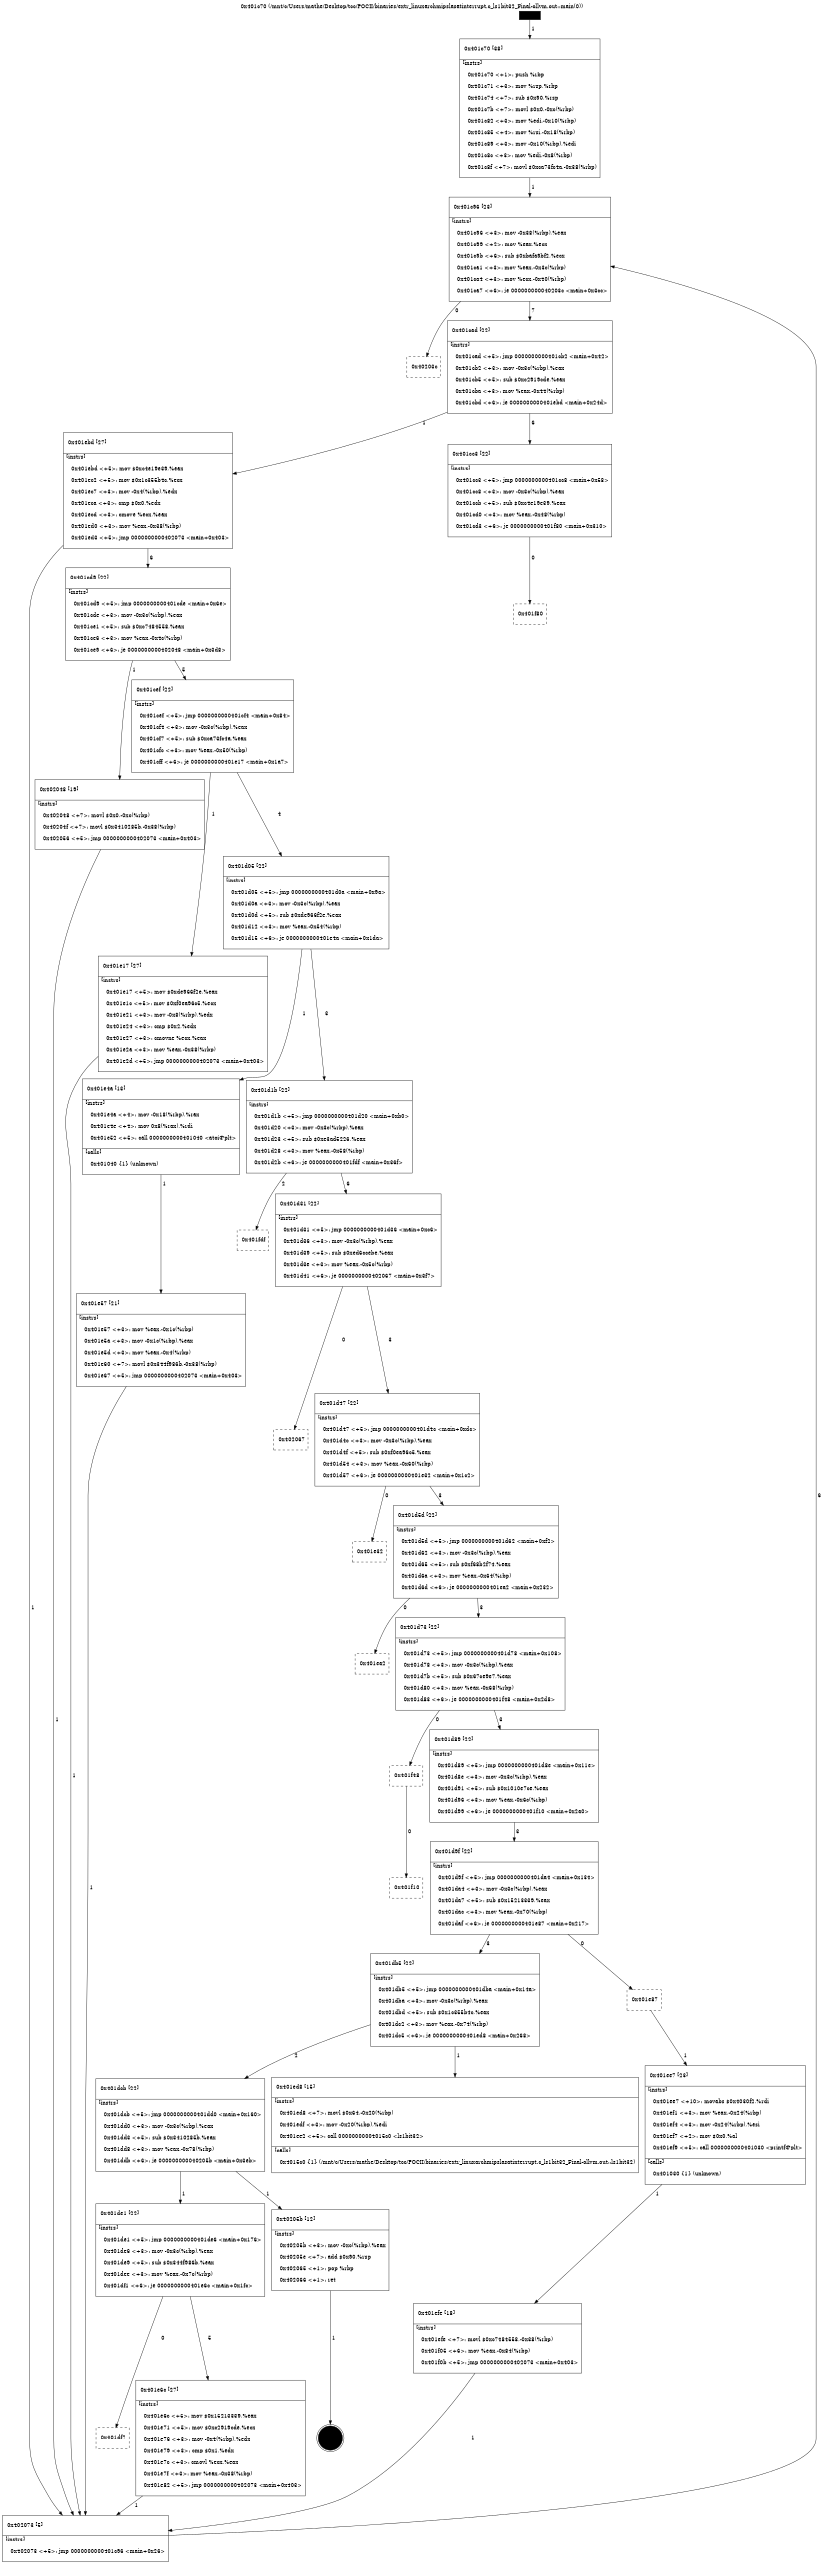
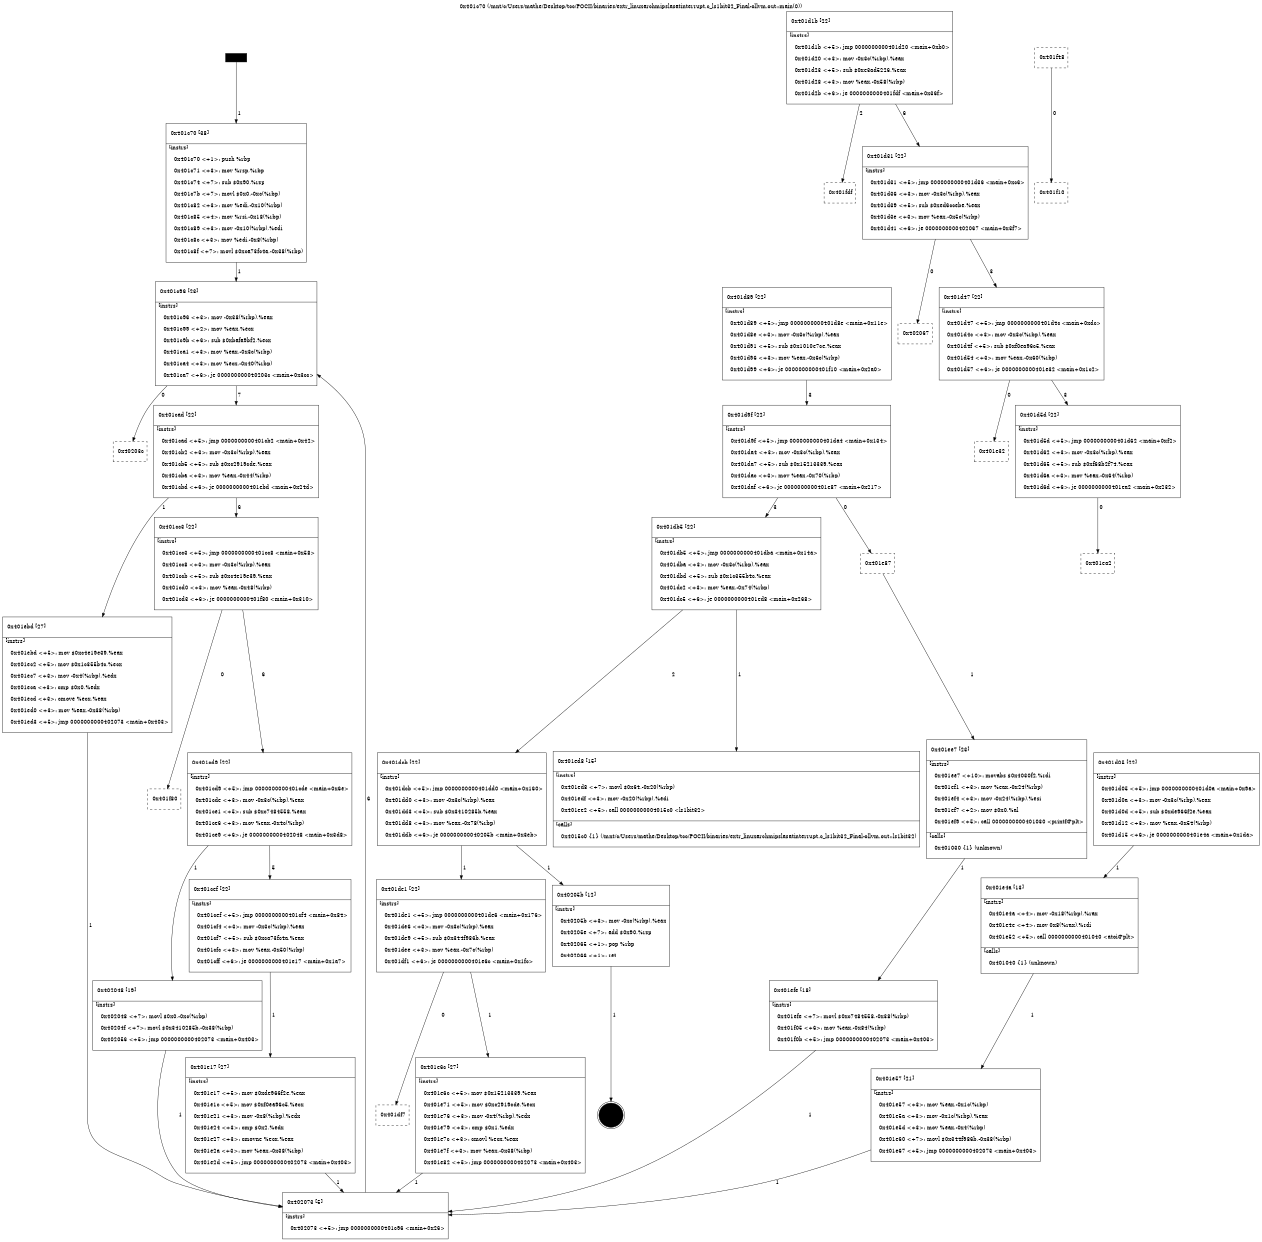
(148, 556) -> (253, 679)
(259, 813) -> none
(317, 1013) -> none
(480, 1664) -> none
(209, 2338) -> (489, 1015)
